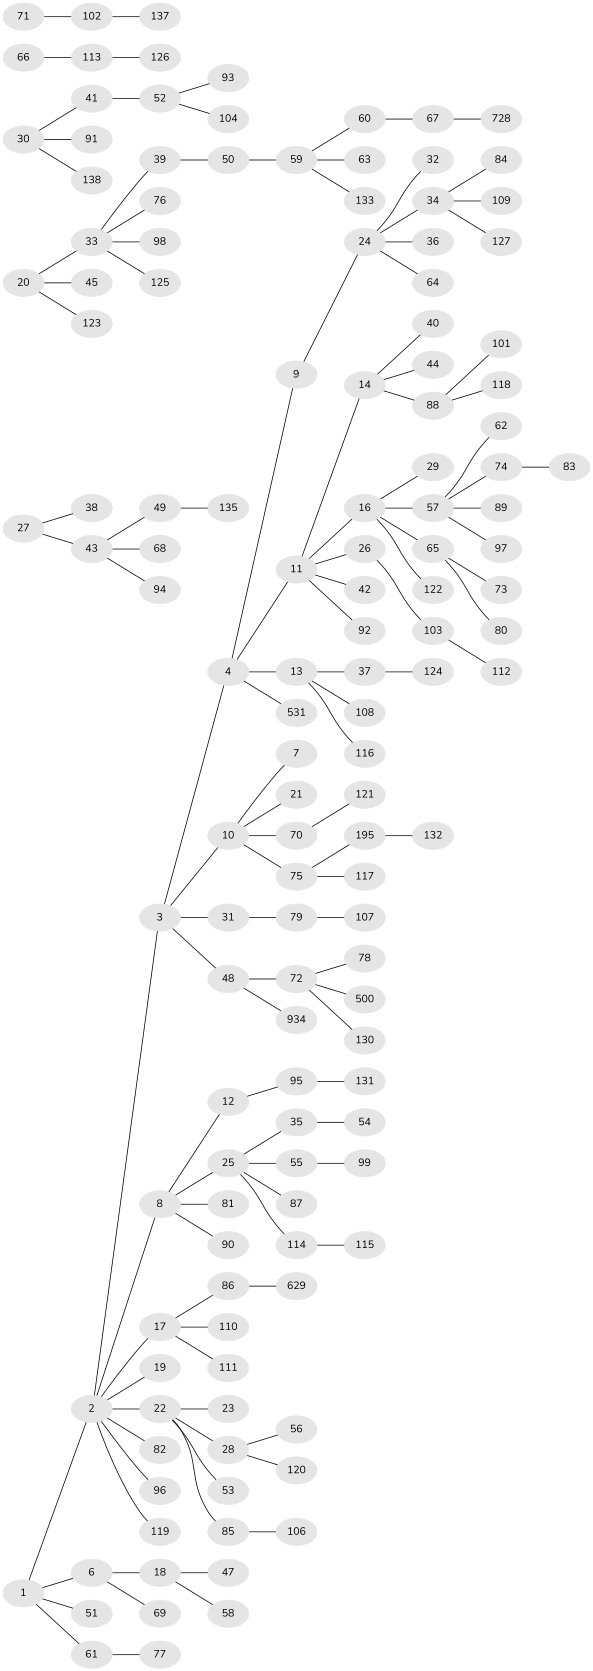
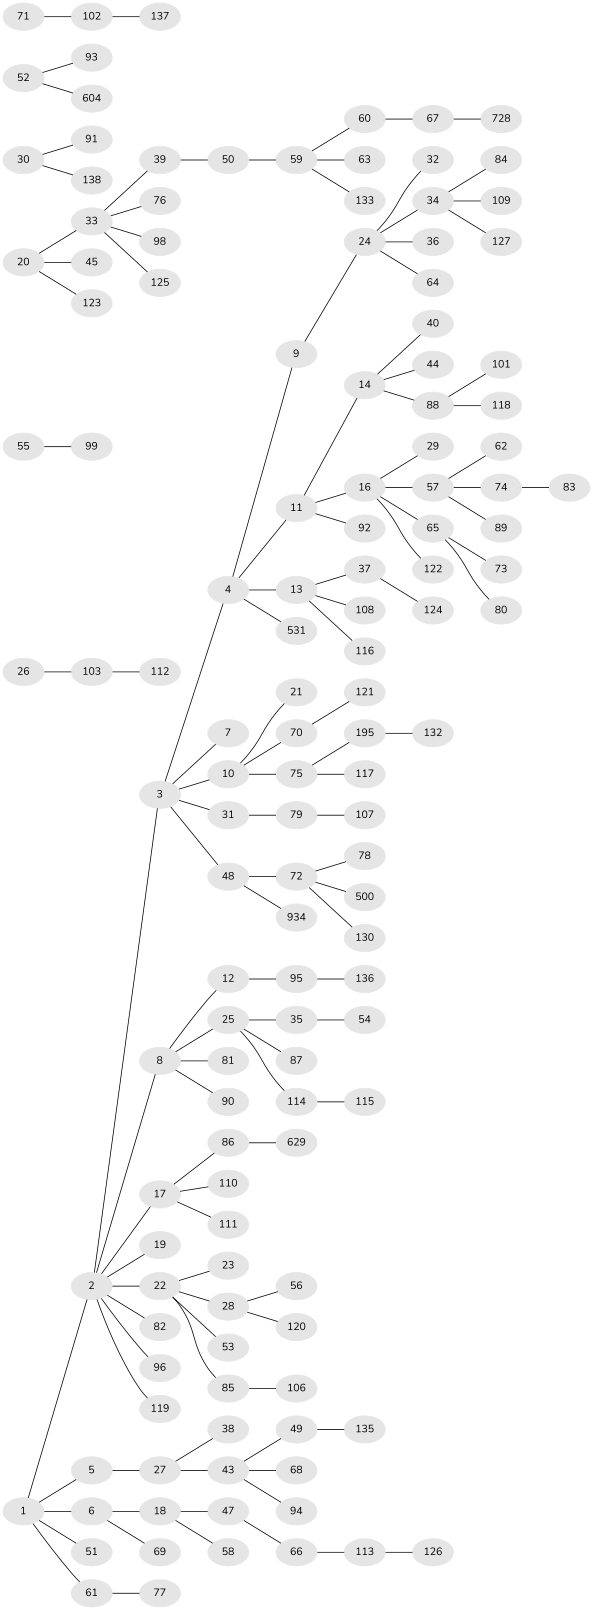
(92, 99) -> none
(228, 119) -> (92, 99)
(501, 549) -> none
(331, 559) -> none
(365, 590) -> none
(260, 794) -> (194, 764)
(365, 1081) -> (365, 979)
(263, 1163) -> none
none -> (92, 1470)
none -> (262, 1532)
